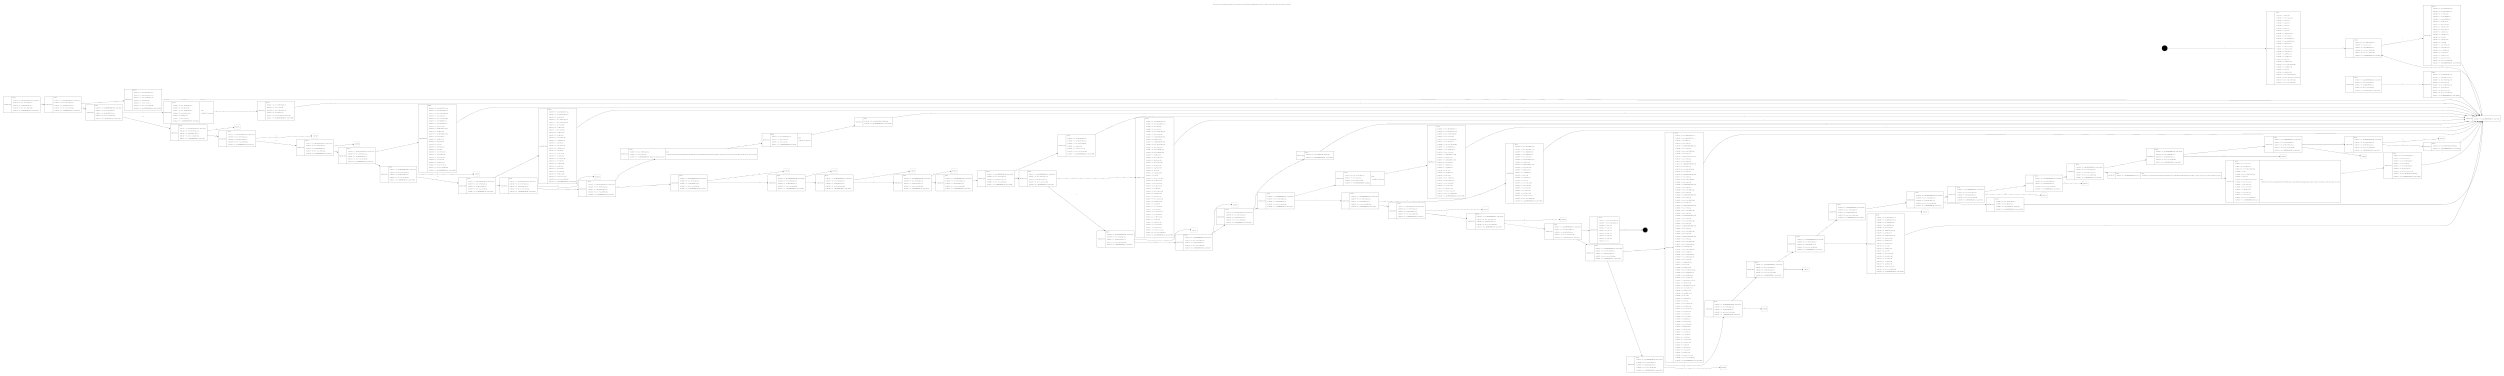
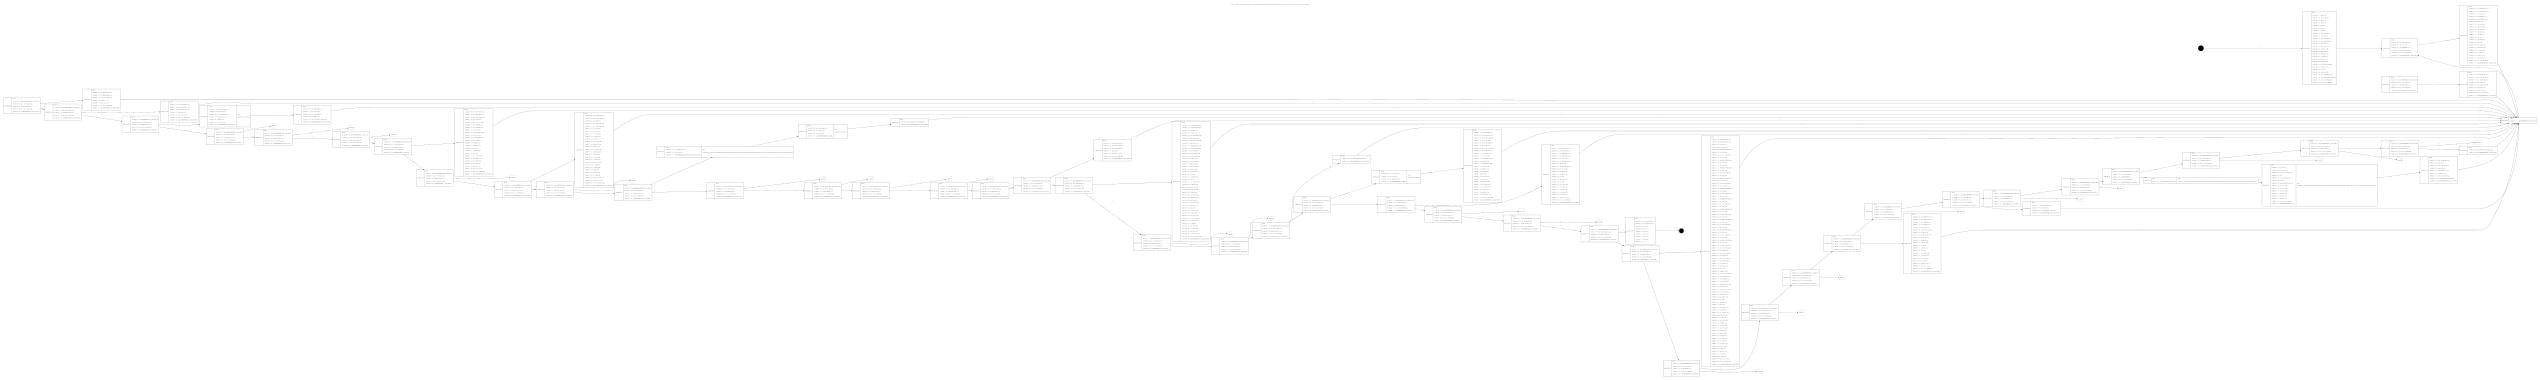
none -> (102, 100)
